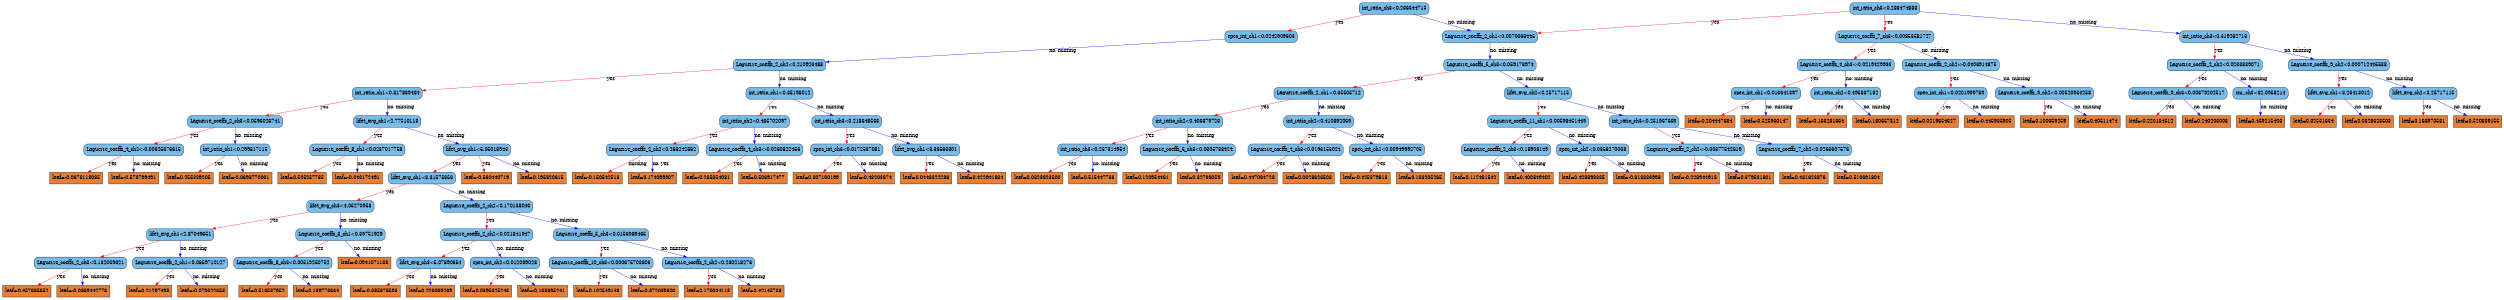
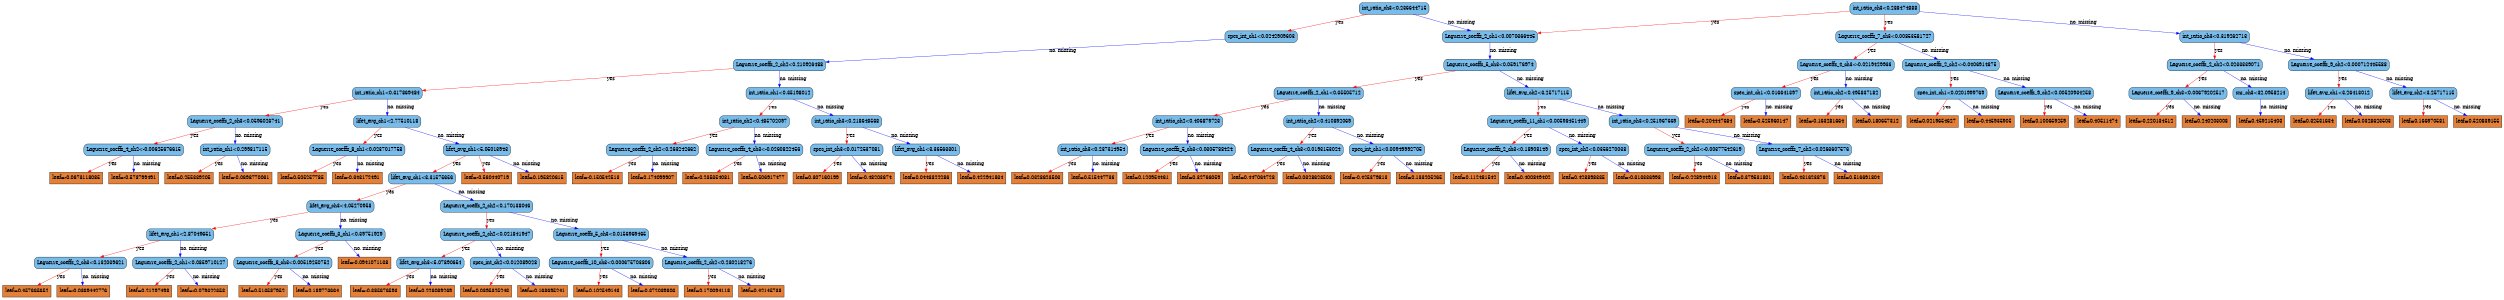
(637, 164) -> (632, 164)
(661, 164) -> (666, 164)
